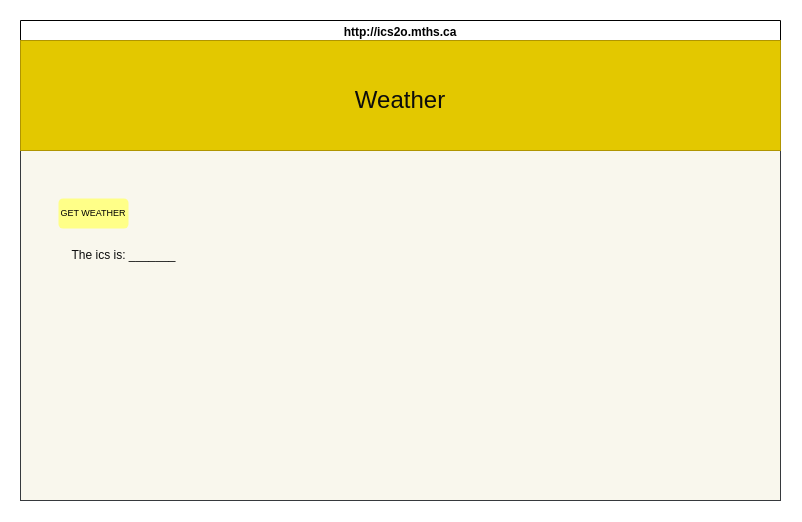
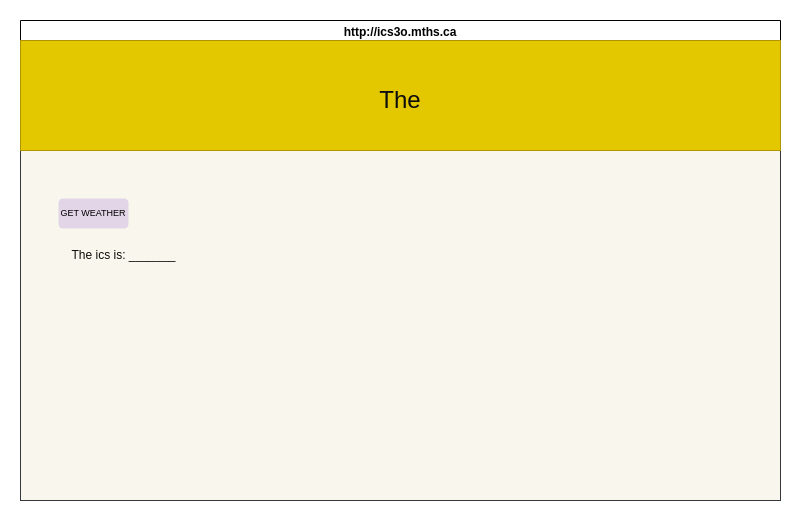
(401, 33) -> (401, 33)
(401, 101) -> (401, 101)
(94, 214) -> (94, 214)
